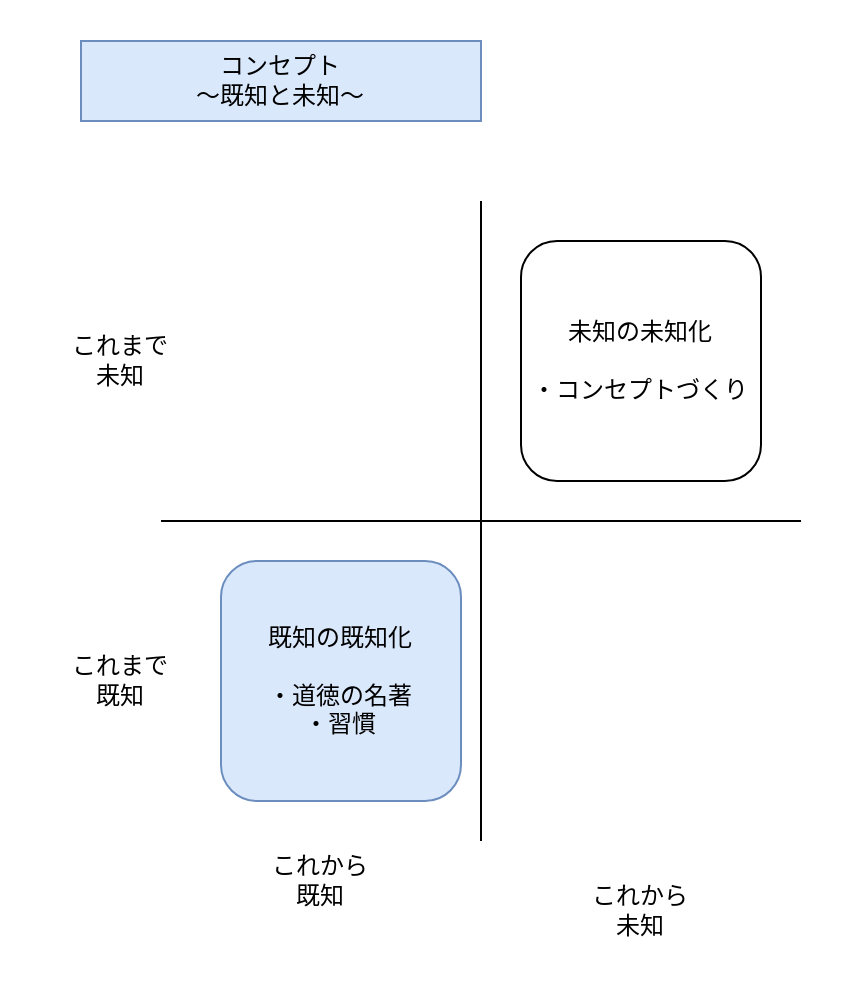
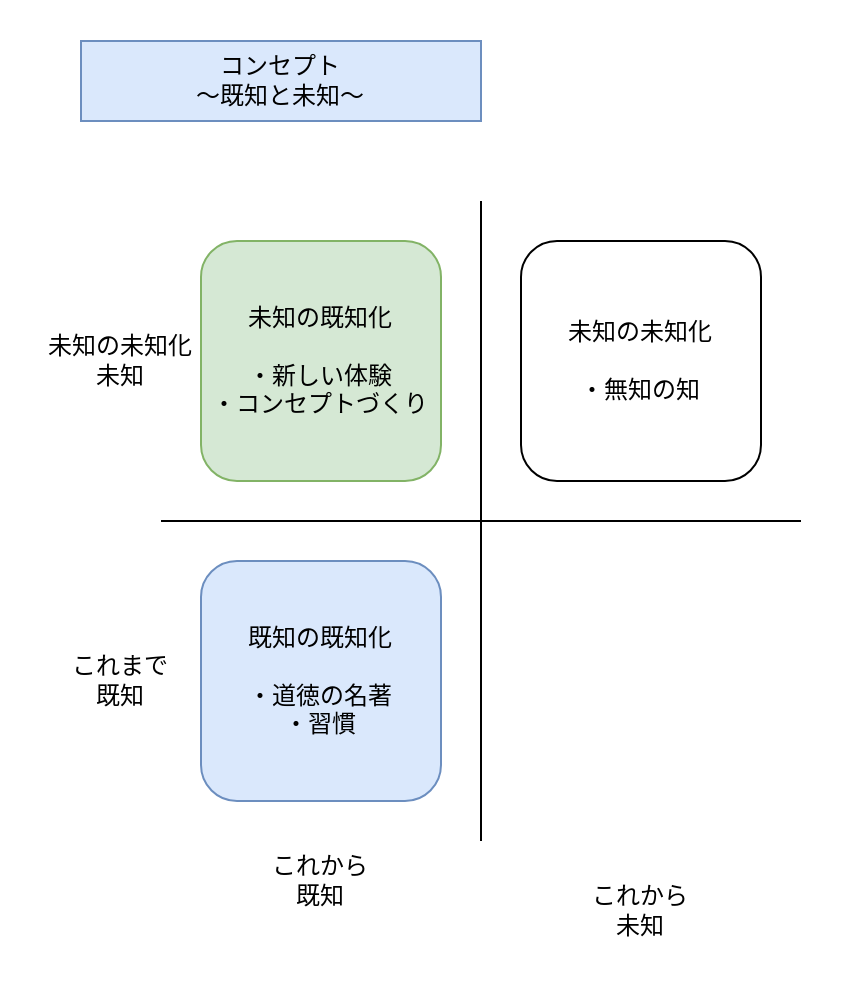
(121, 361) -> (121, 361)
none -> (321, 361)
(641, 361) -> (641, 361)
(341, 681) -> (321, 681)
